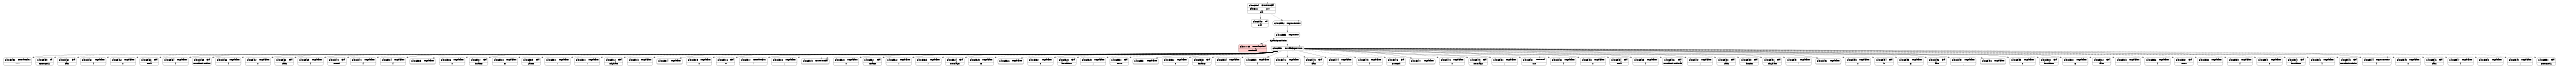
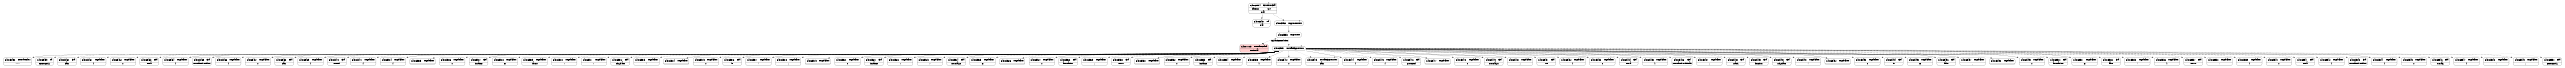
(538, 60) -> (541, 60)
(760, 60) -> (765, 60)
(1320, 60) -> (1328, 60)
(1540, 60) -> (1553, 60)
(2383, 60) -> (2391, 60)
(821, 61) -> (824, 61)
(284, 64) -> (284, 64)
(2296, 64) -> (2305, 64)
(2434, 64) -> (2440, 64)
